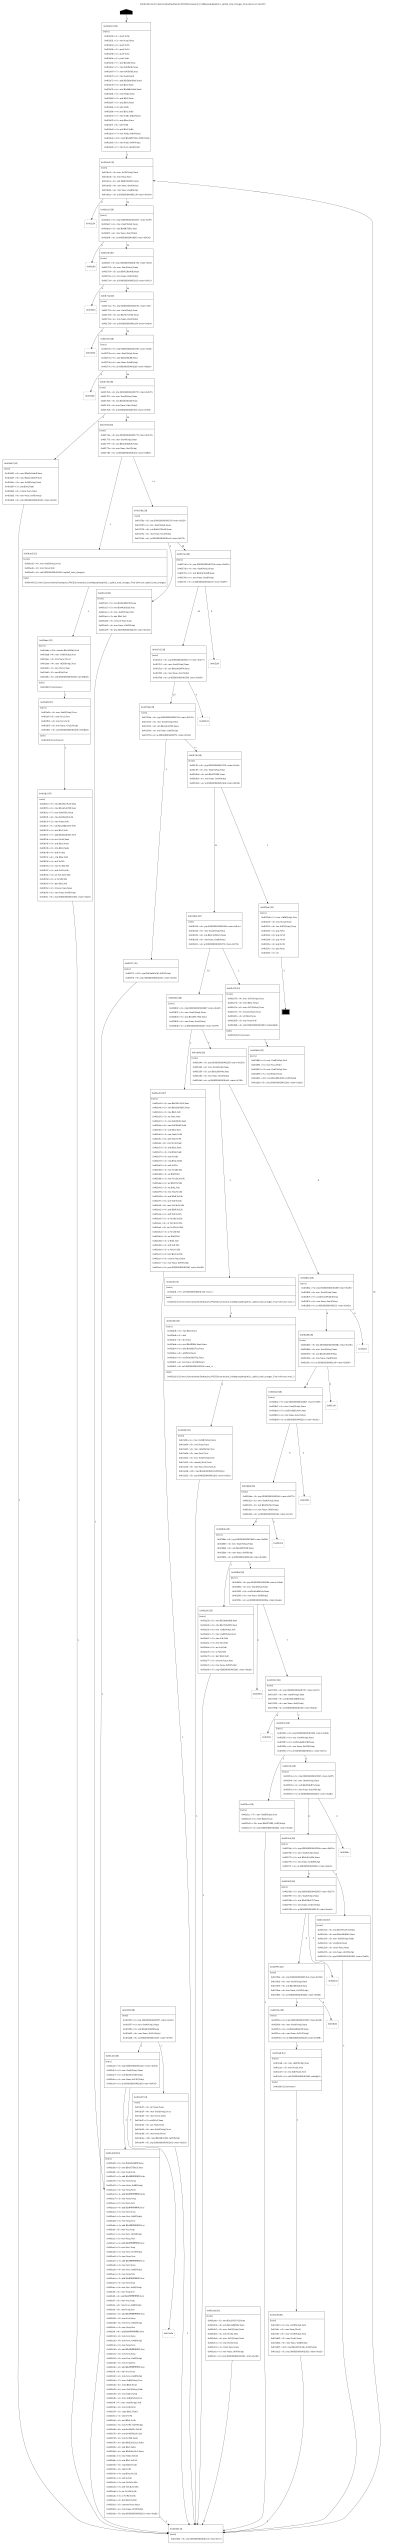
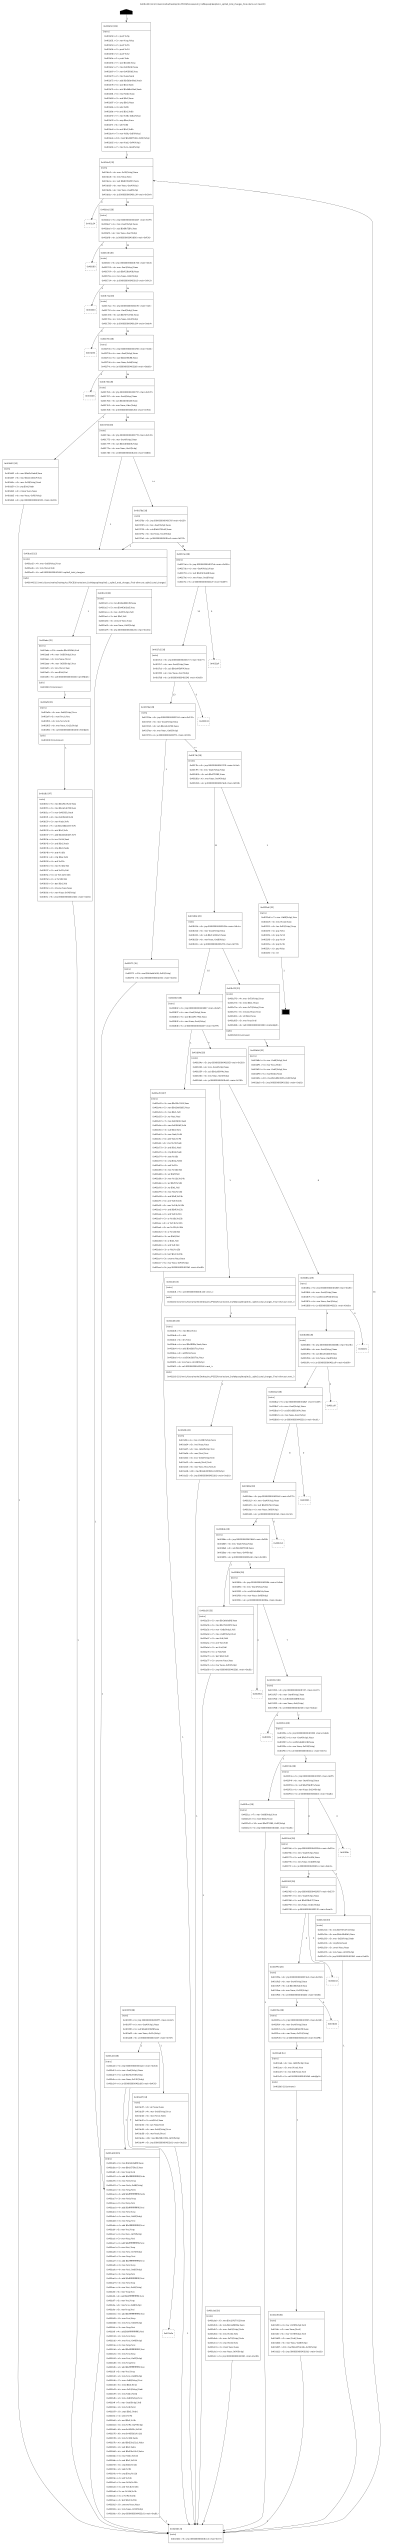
(172, 575) -> (128, 546)
